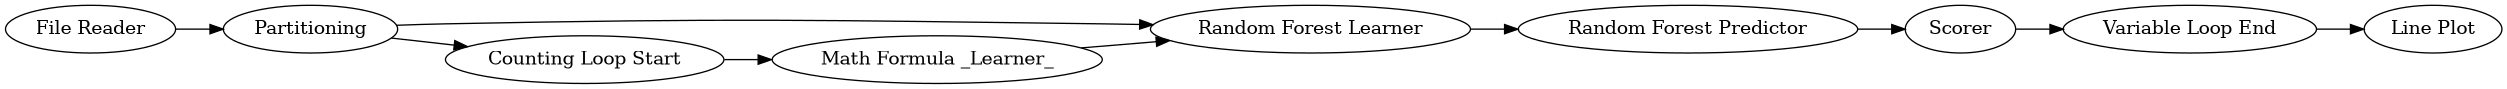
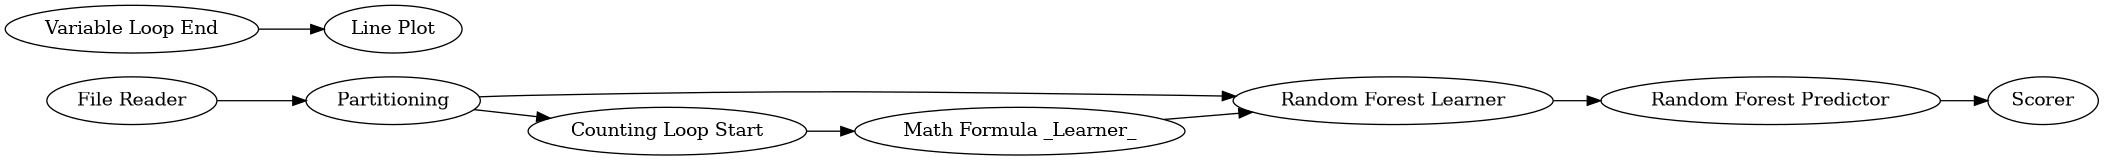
(2033, 29) -> none
